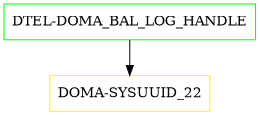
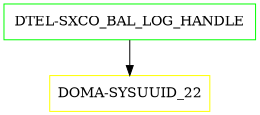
(130, 22) -> (130, 22)
